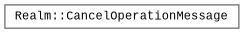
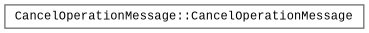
(122, 17) -> (184, 17)
